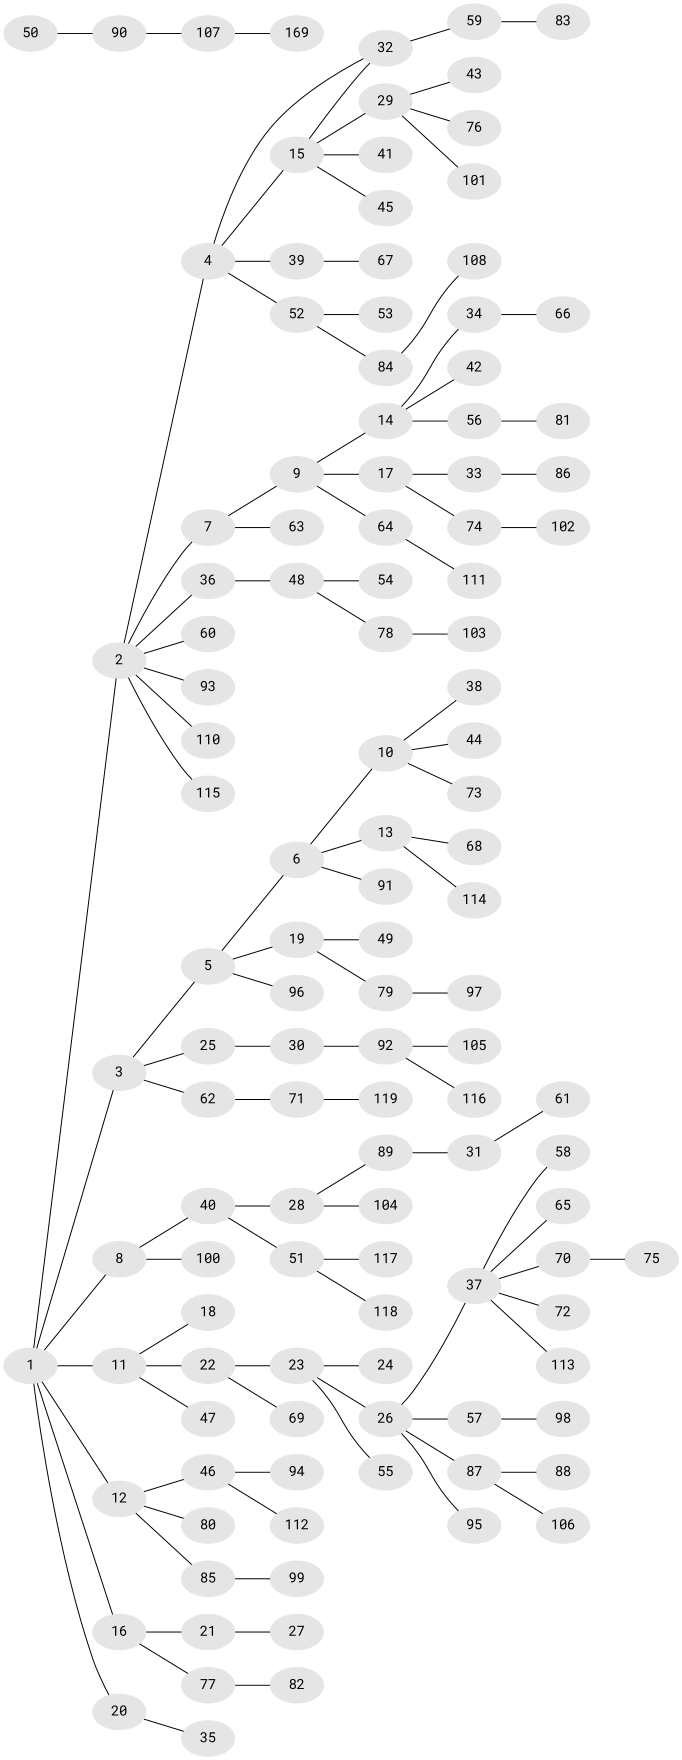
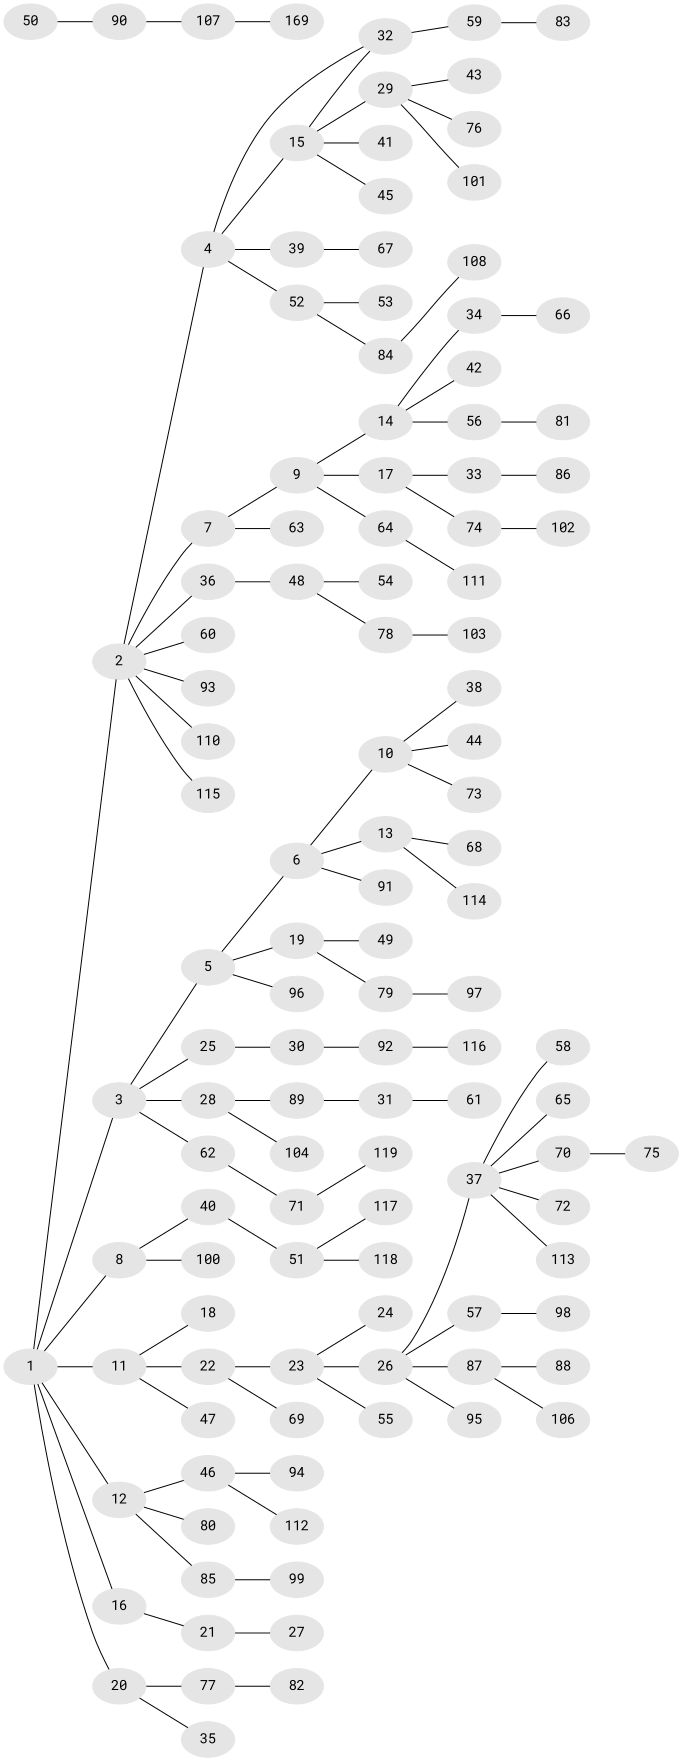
(474, 1046) -> none
(253, 1206) -> (164, 1100)
(164, 1659) -> (164, 1686)
